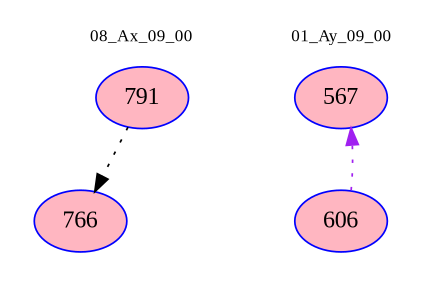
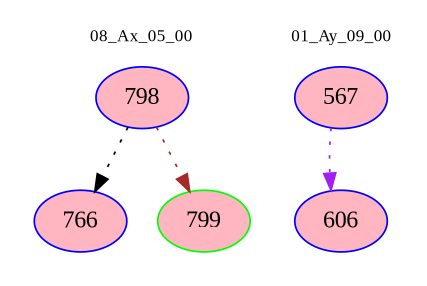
(142, 37) -> (142, 37)
(142, 98) -> (142, 98)
(353, 168) -> (330, 151)
none -> (204, 221)
